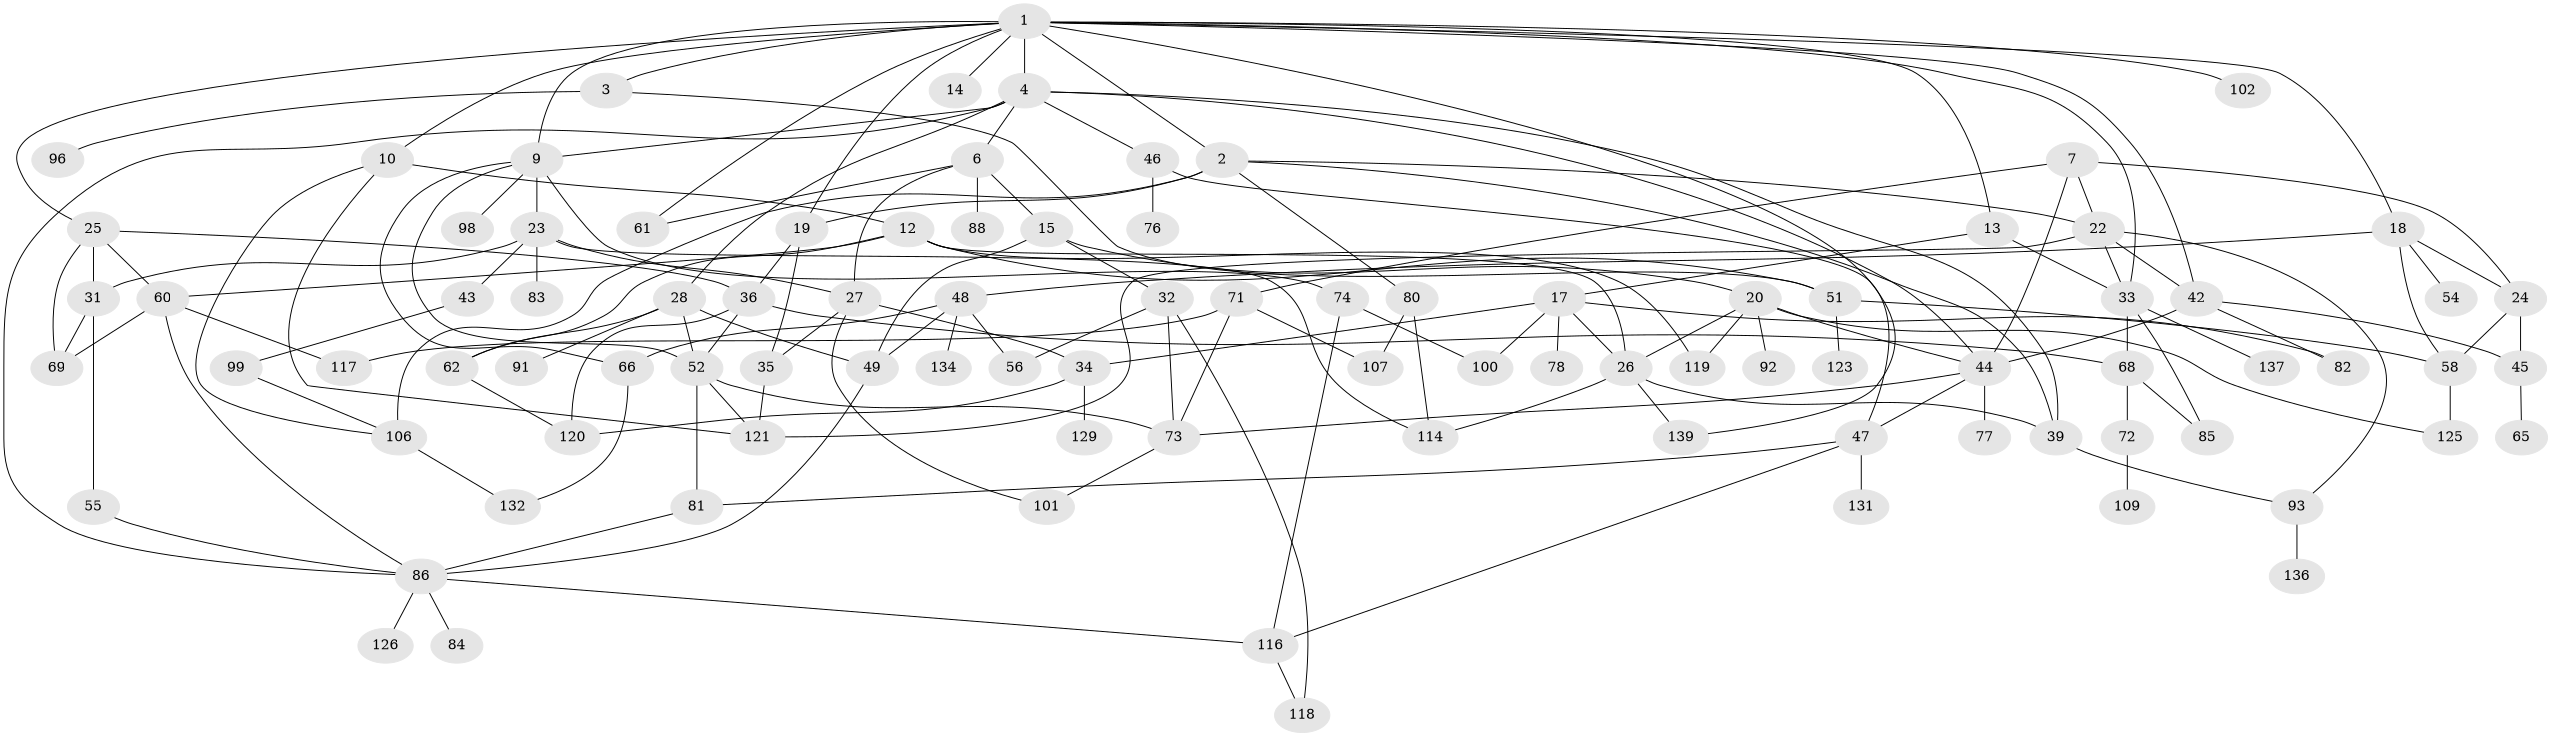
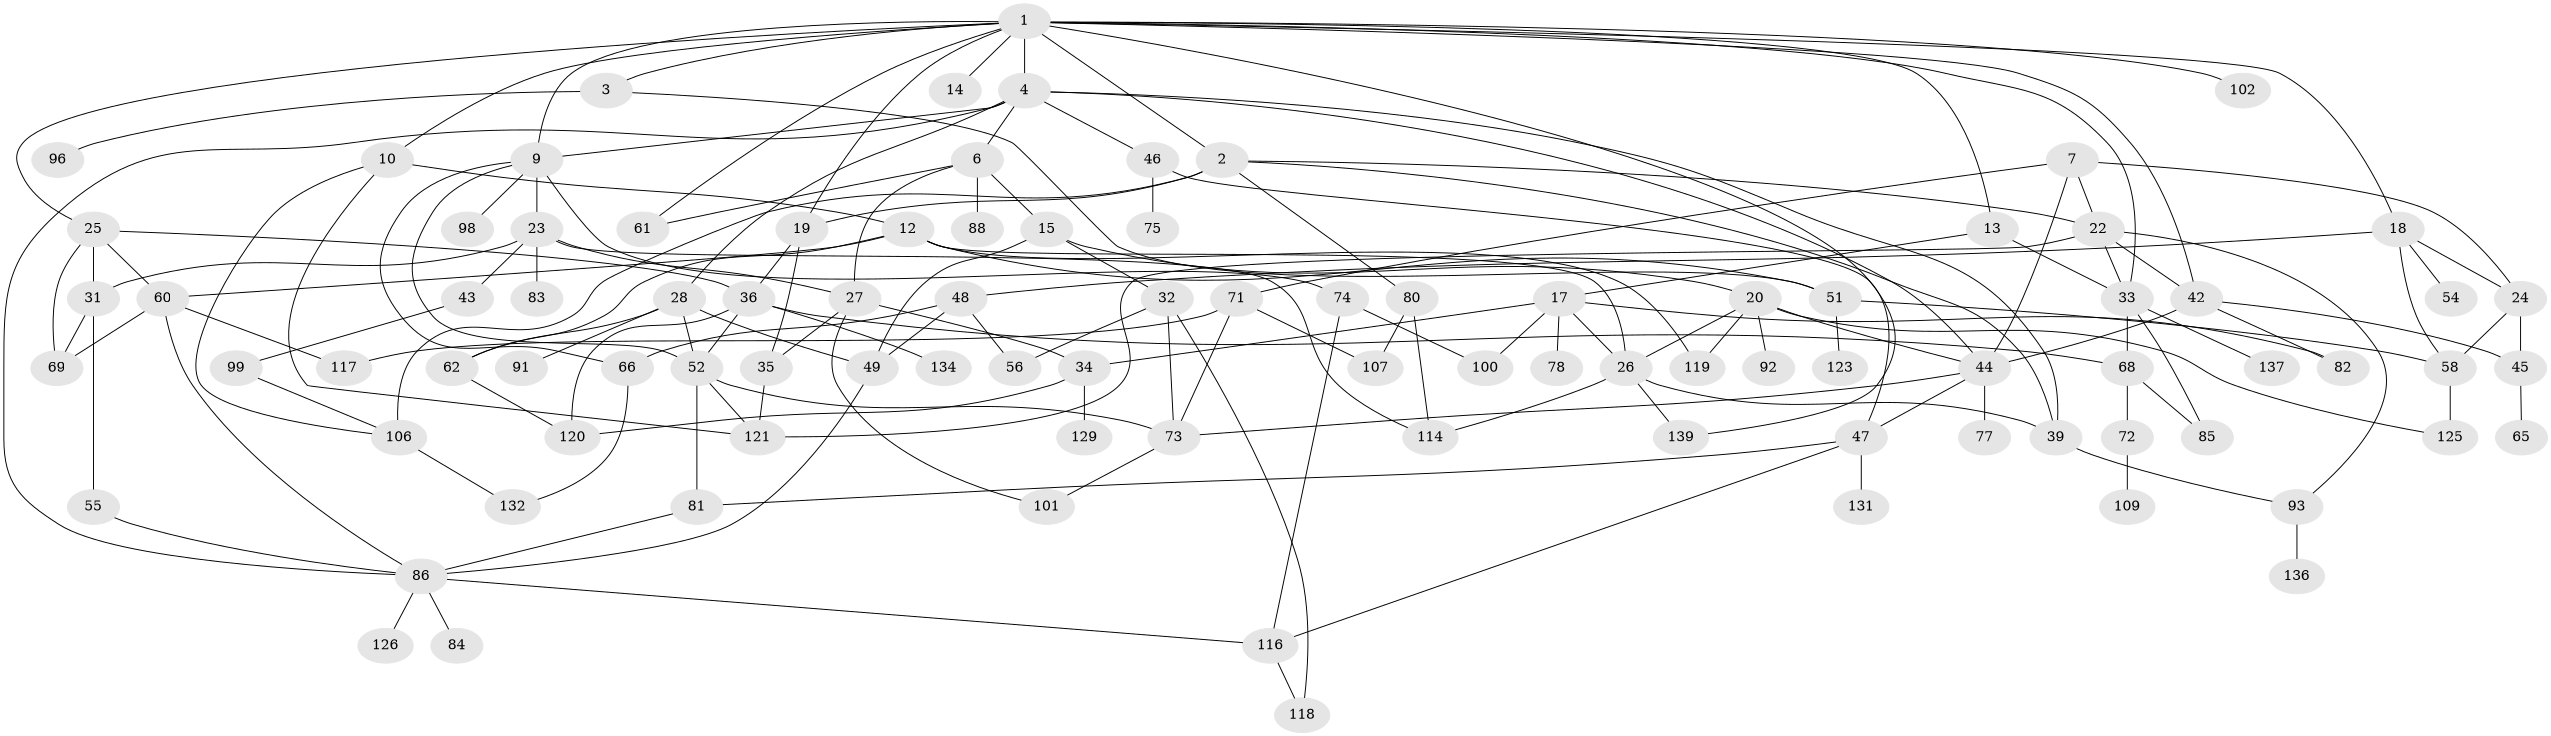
(1153, 229) -> (1153, 229)
(952, 333) -> (848, 330)
